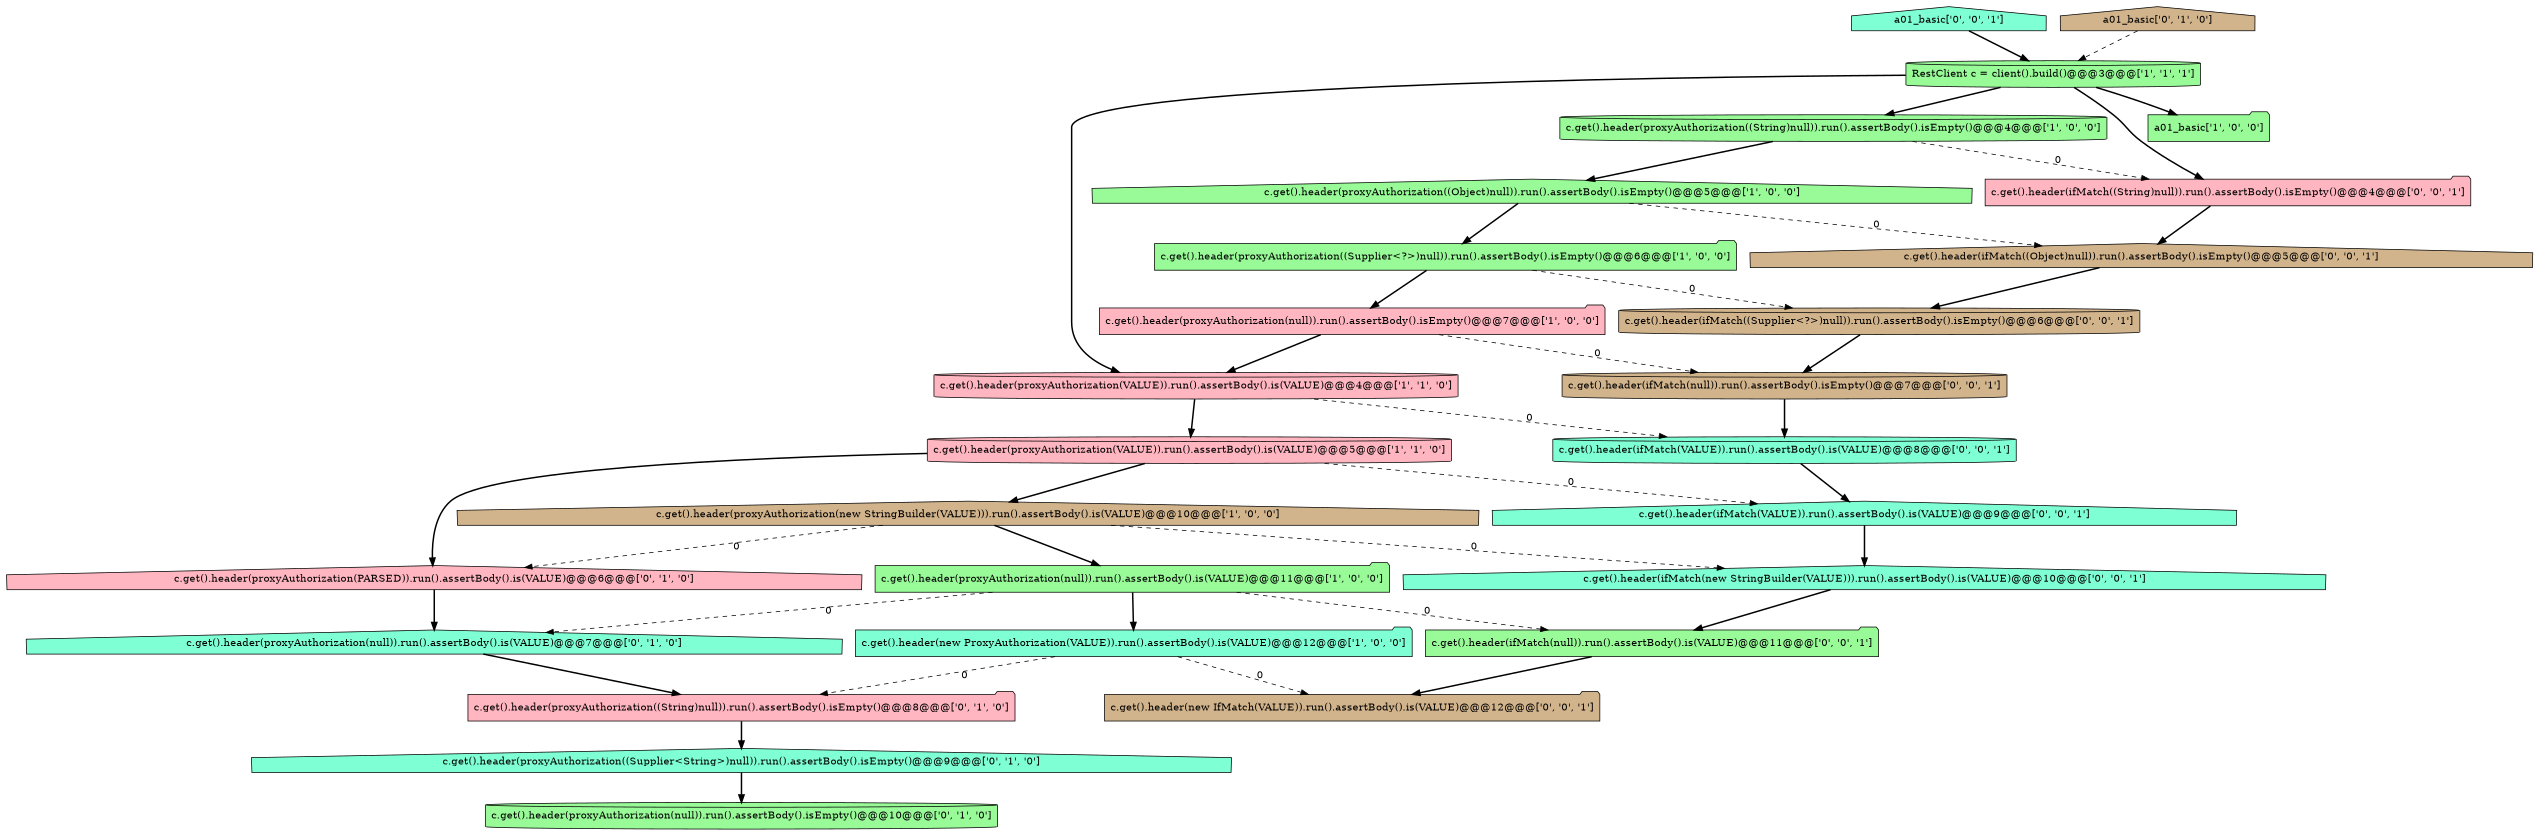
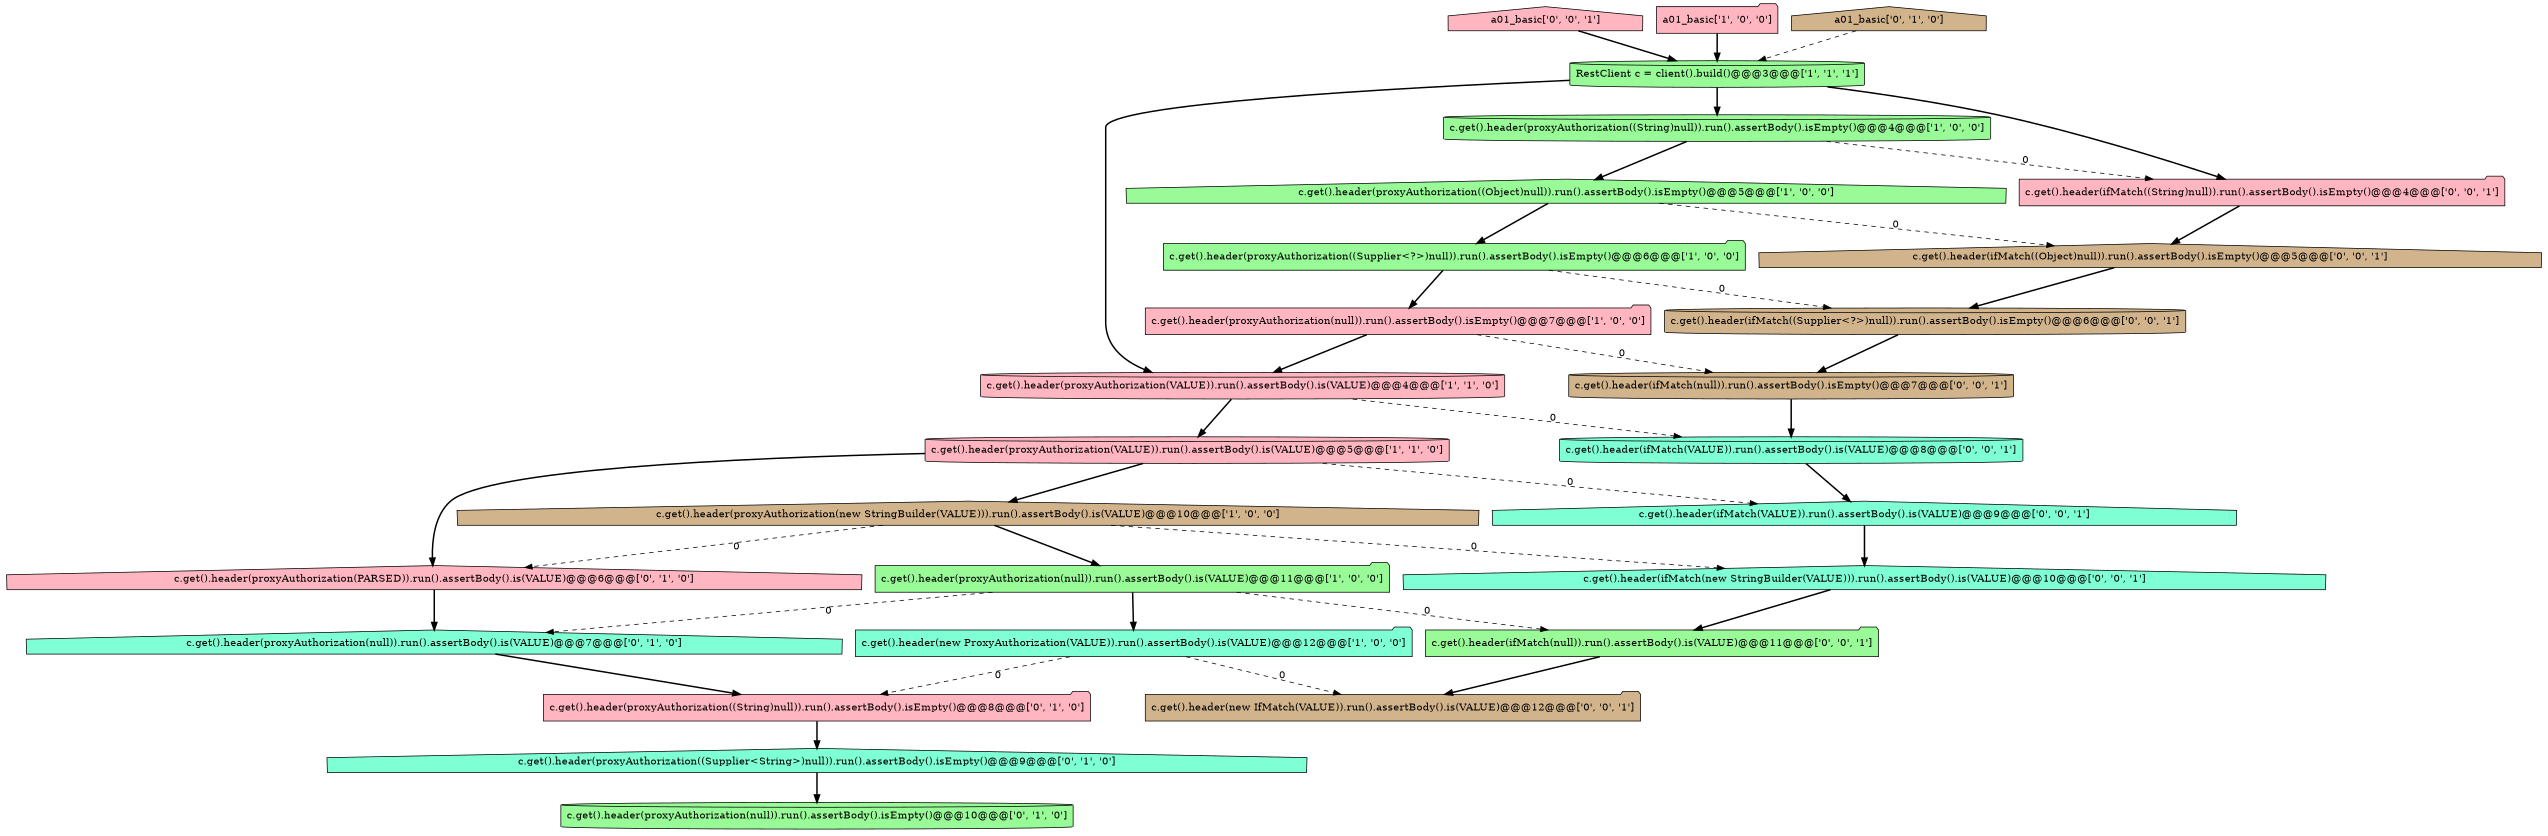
(1949, 20) -> (1545, 20)
(2133, 99) -> (1717, 43)
(2209, 128) -> (1717, 20)
